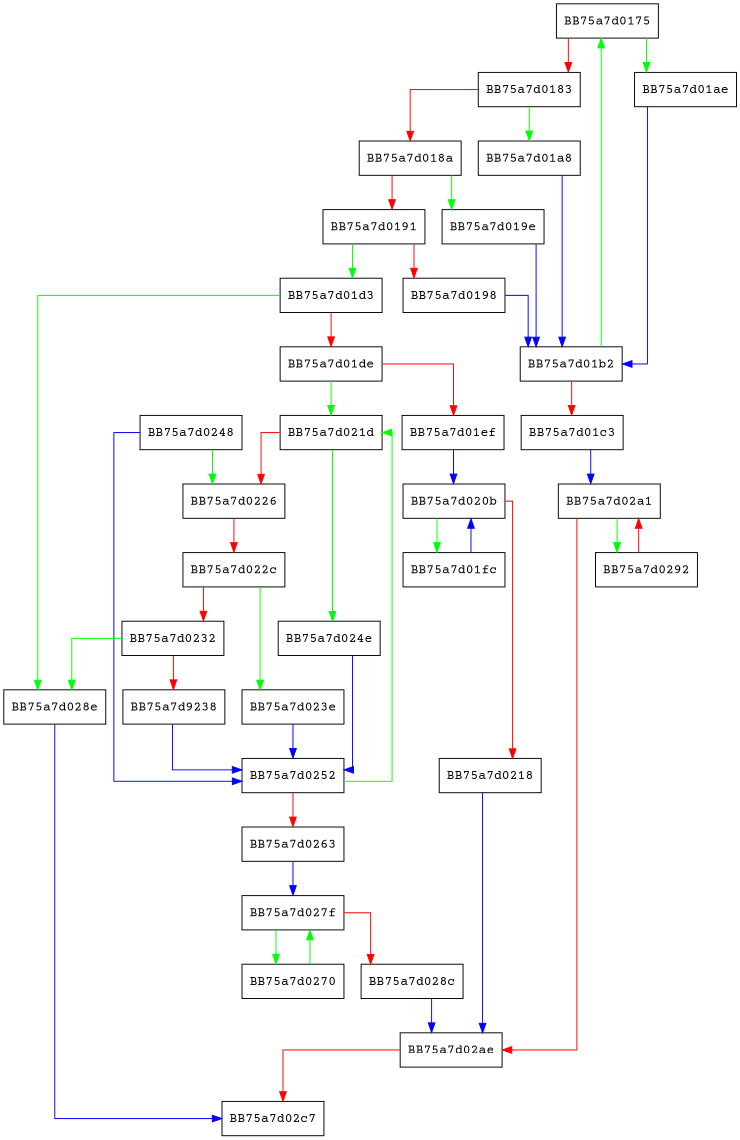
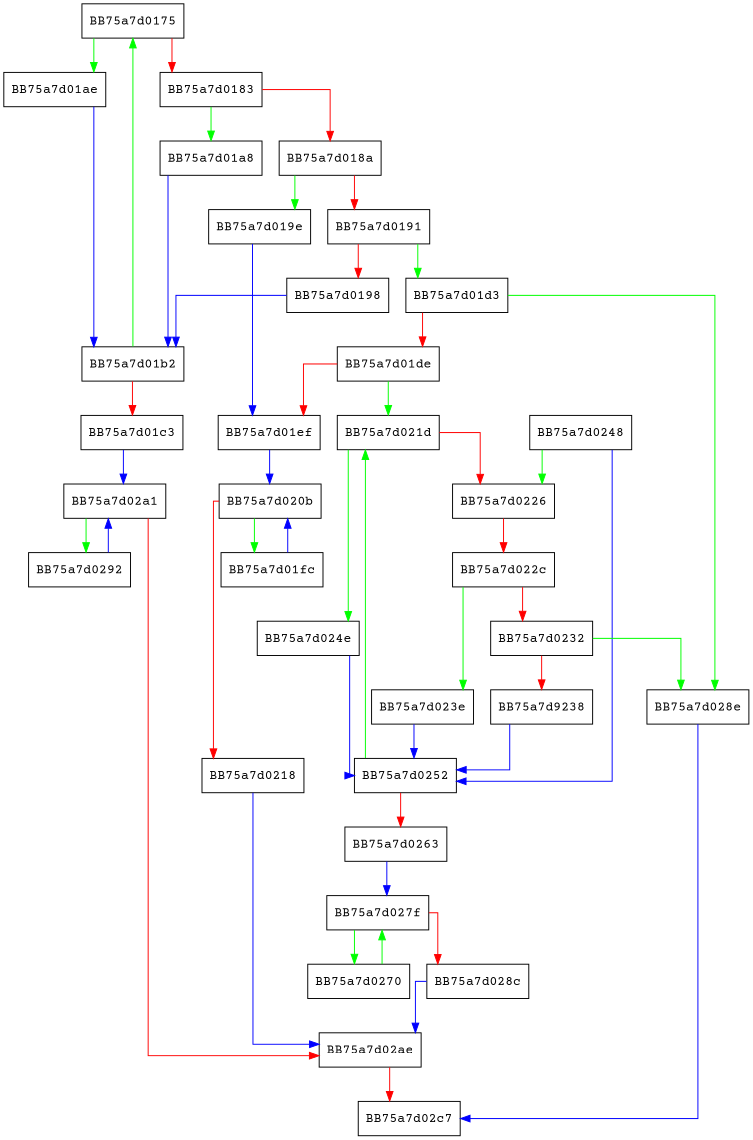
(536, 291) -> (252, 325)
(639, 540) -> (108, 540)
